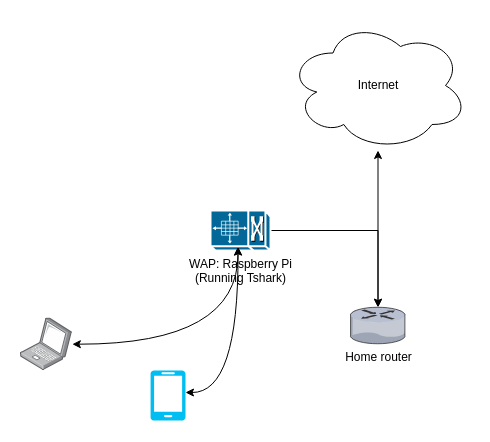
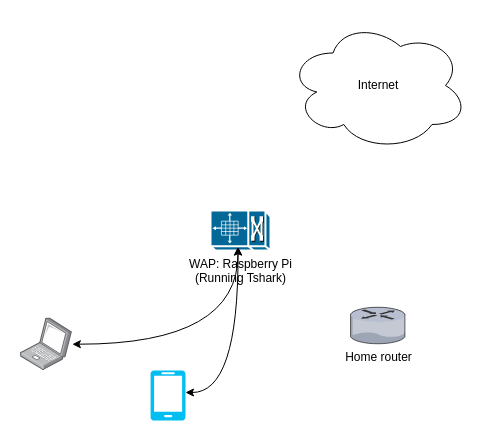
(378, 193) -> none
(323, 231) -> none
